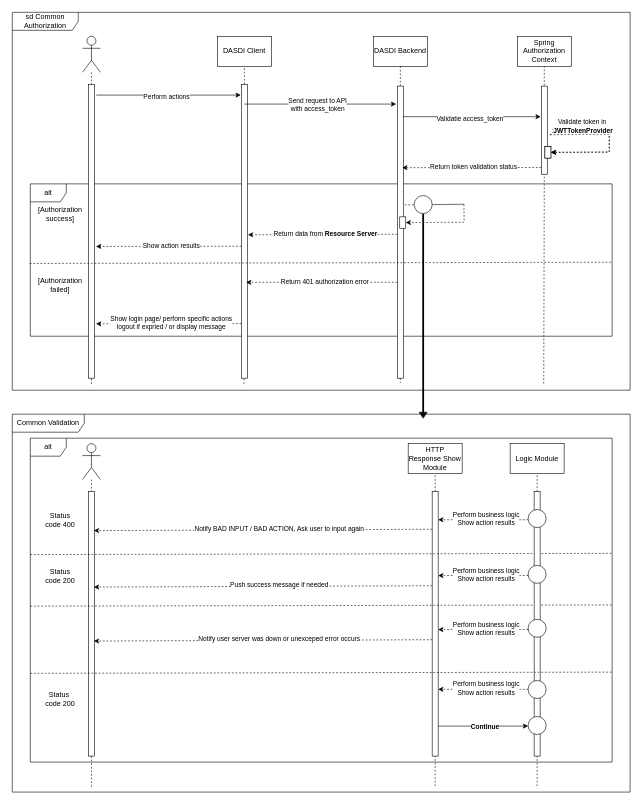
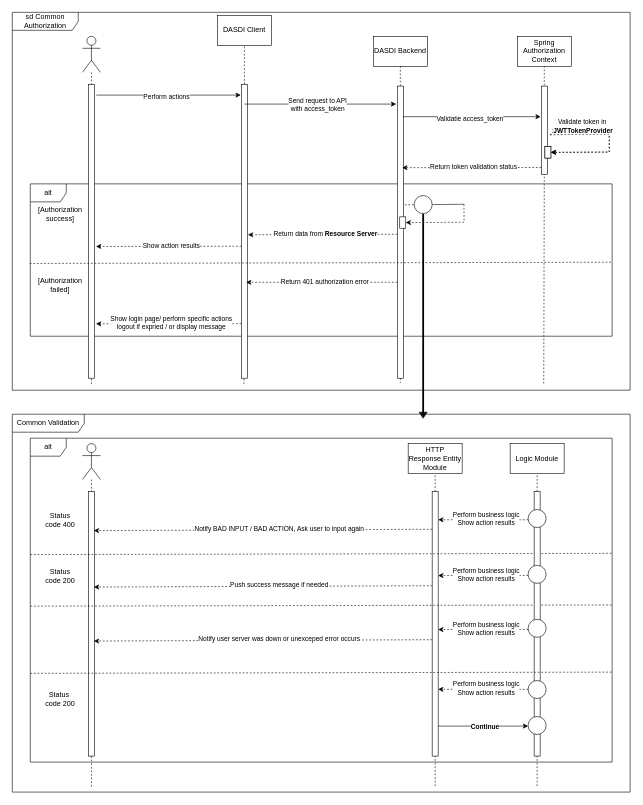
(244, 51) -> (244, 30)
(435, 459) -> (435, 459)
